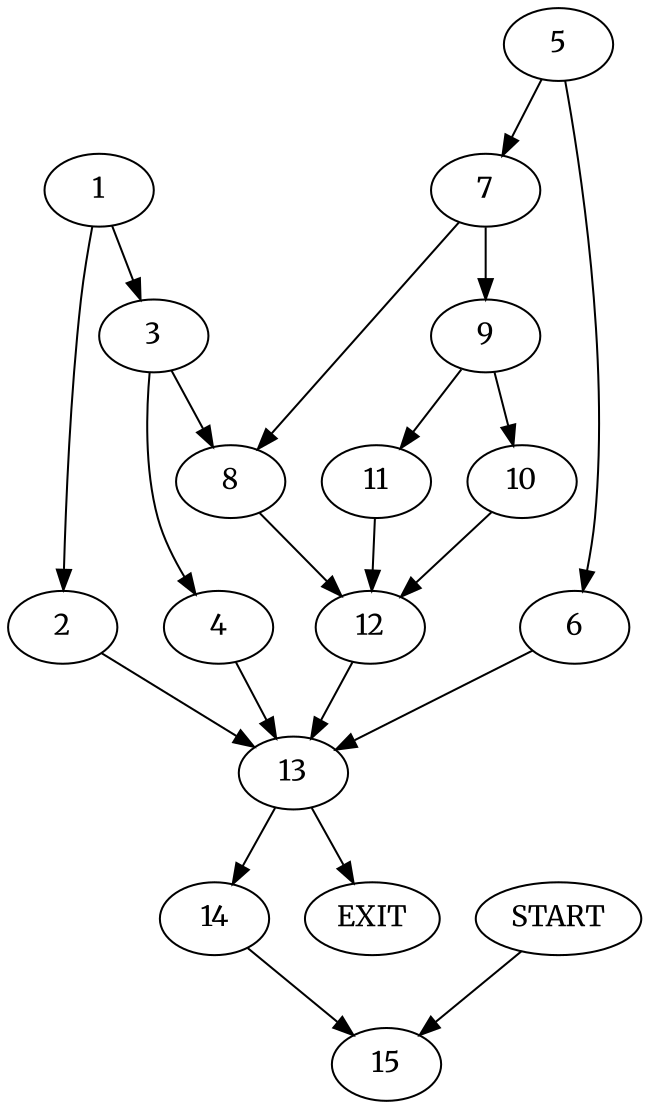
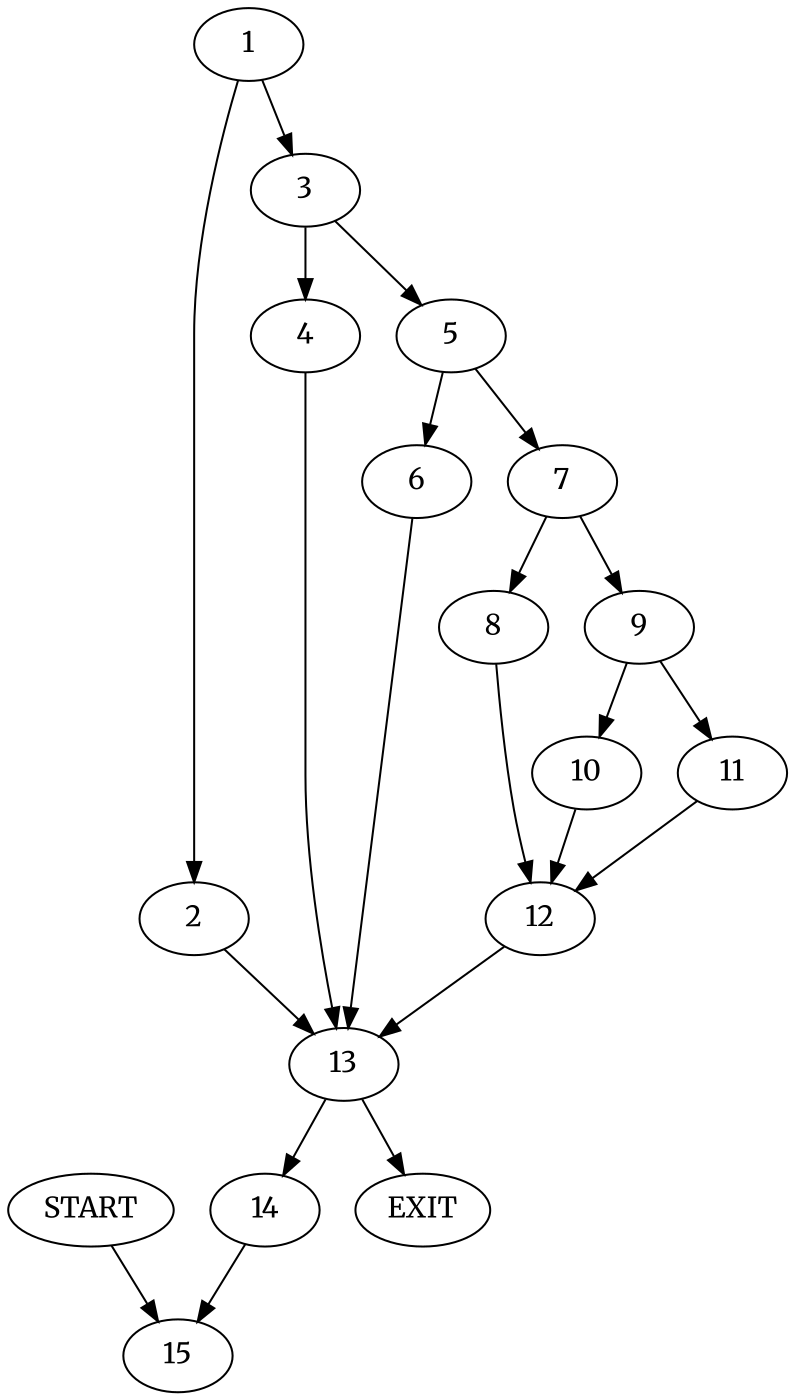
(187, 400) -> (371, 256)
